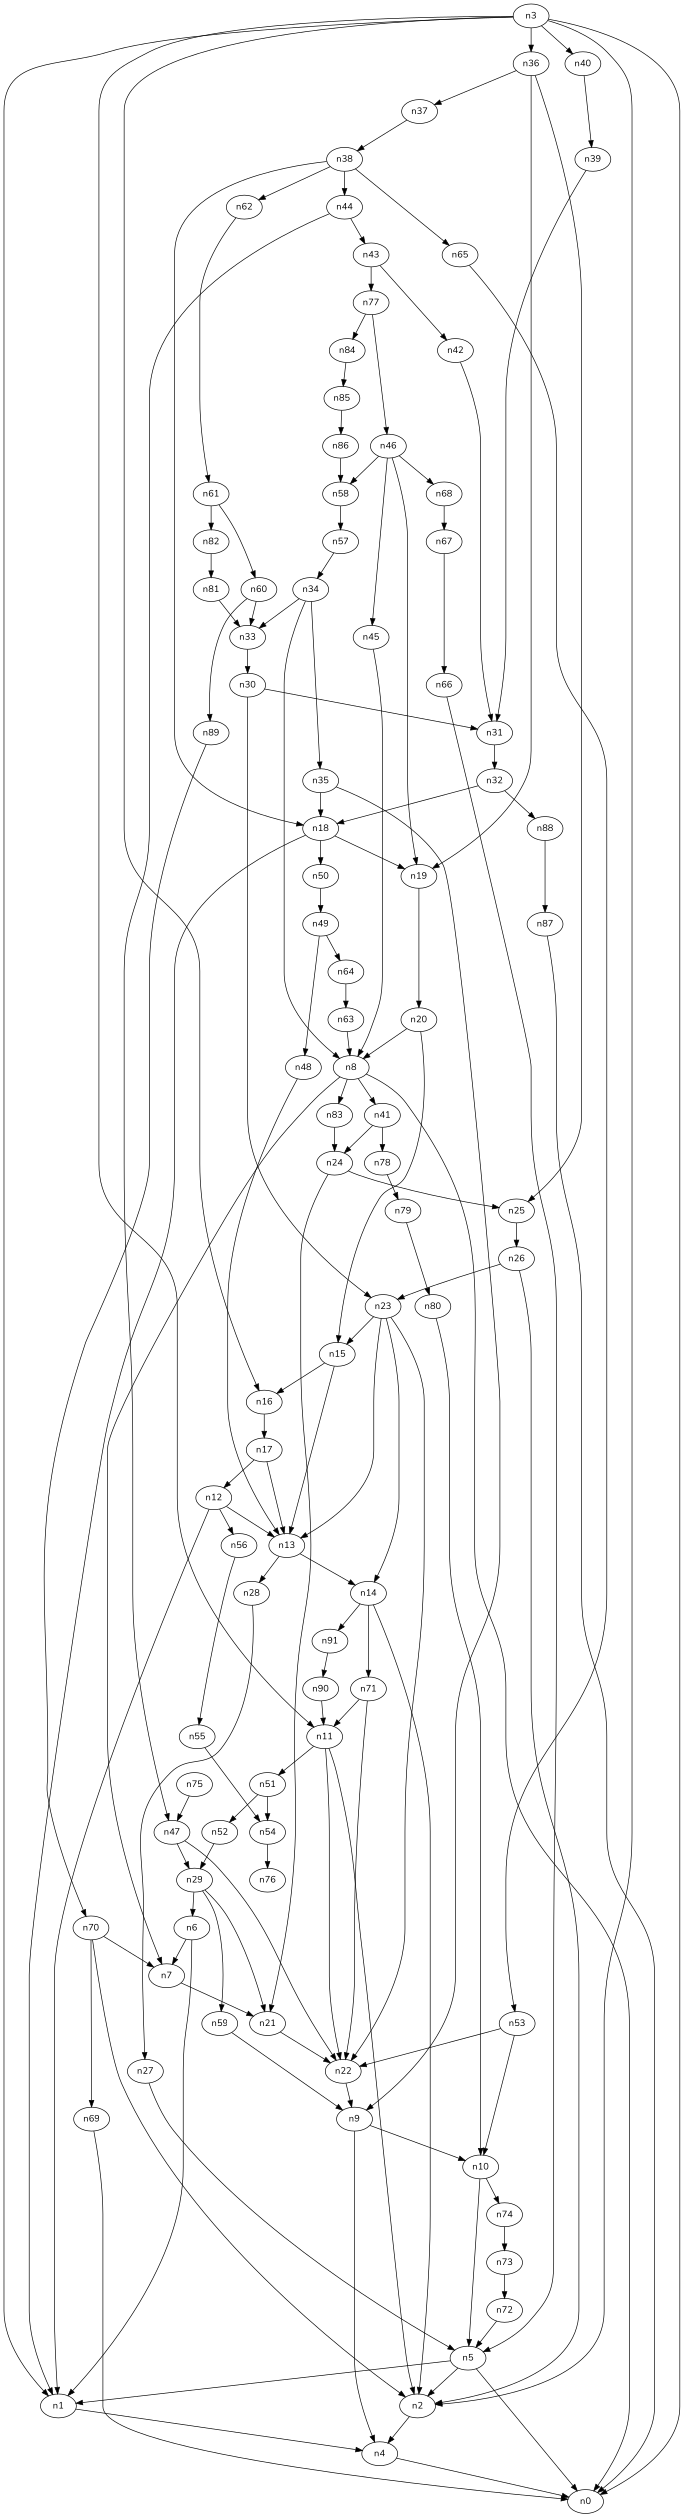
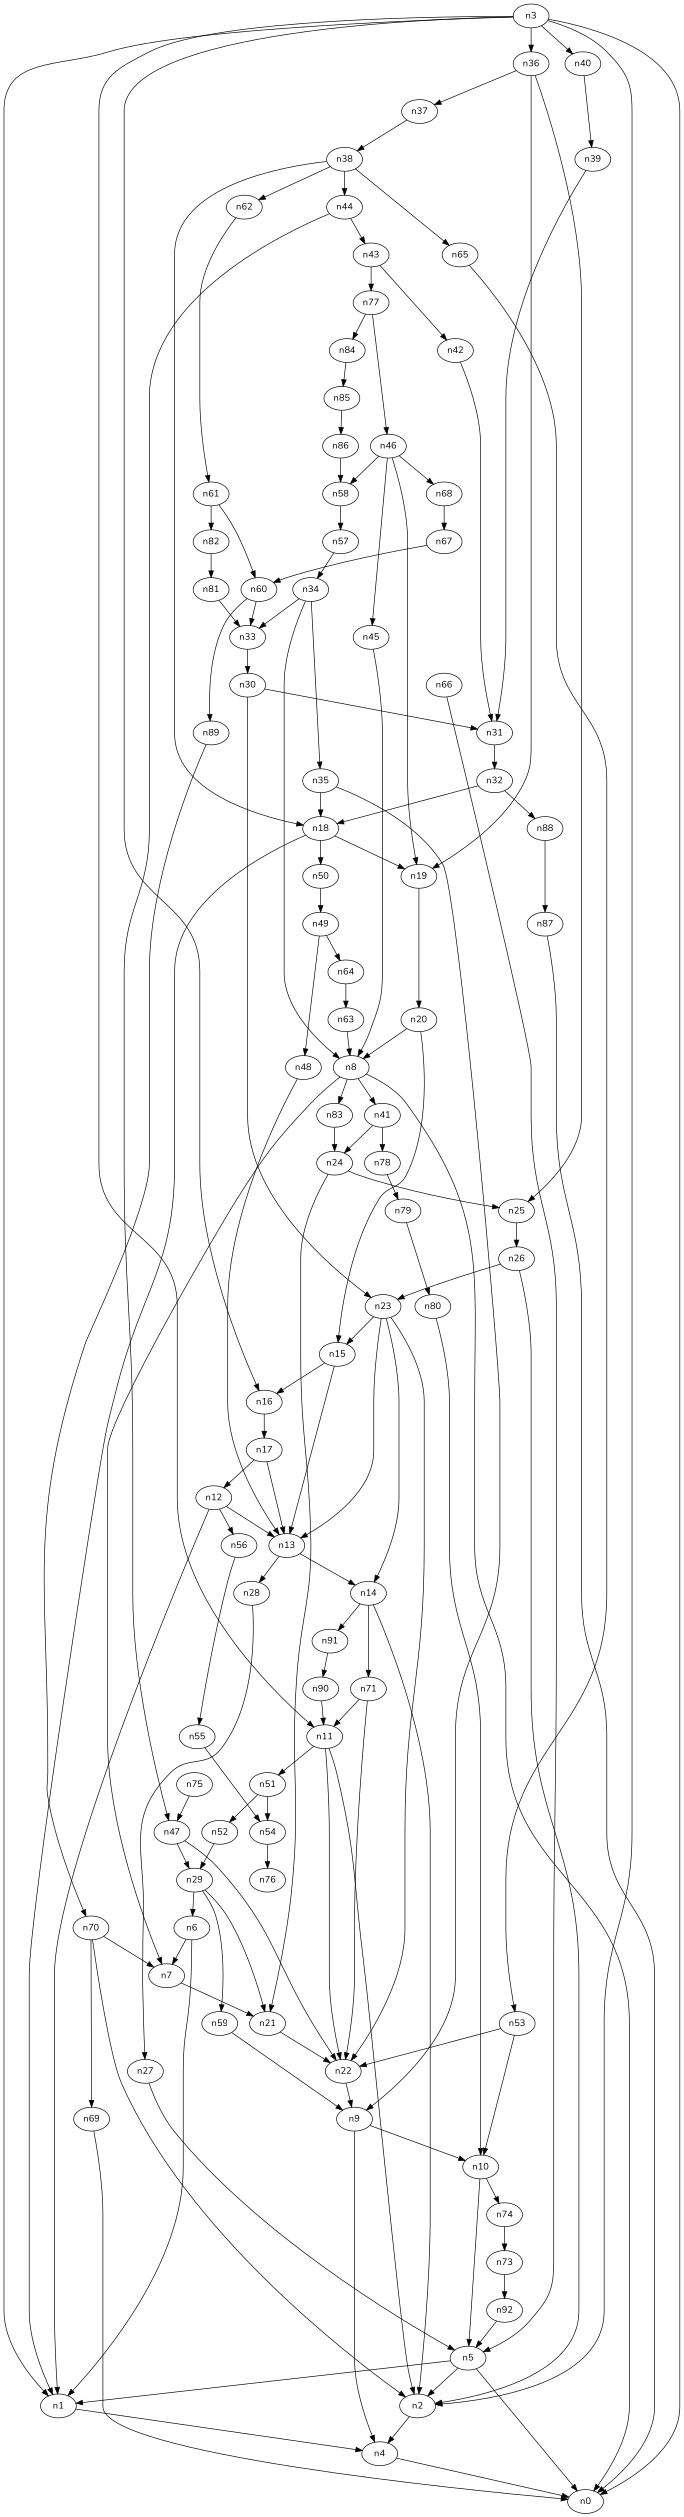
(444, 610) -> (353, 560)
(505, 2310) -> (505, 2310)
